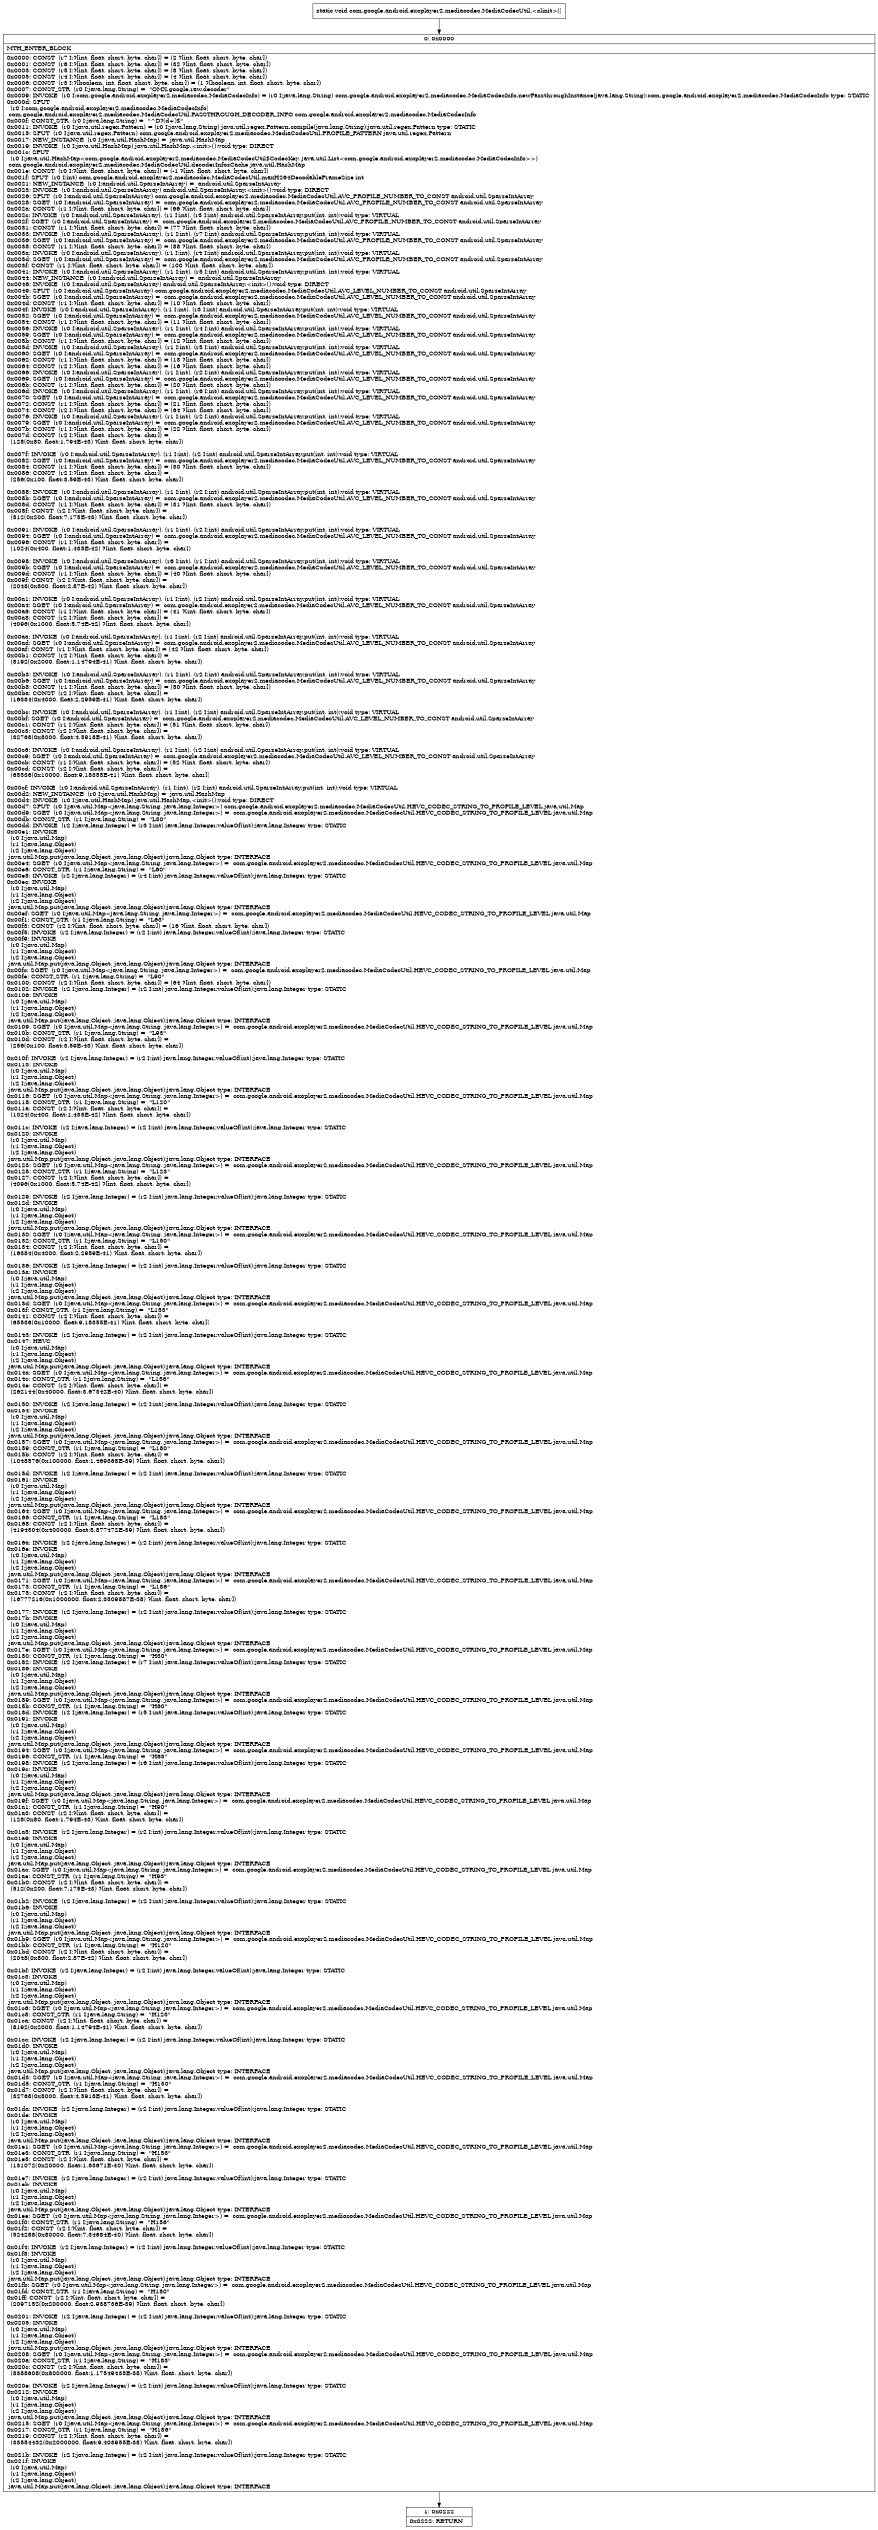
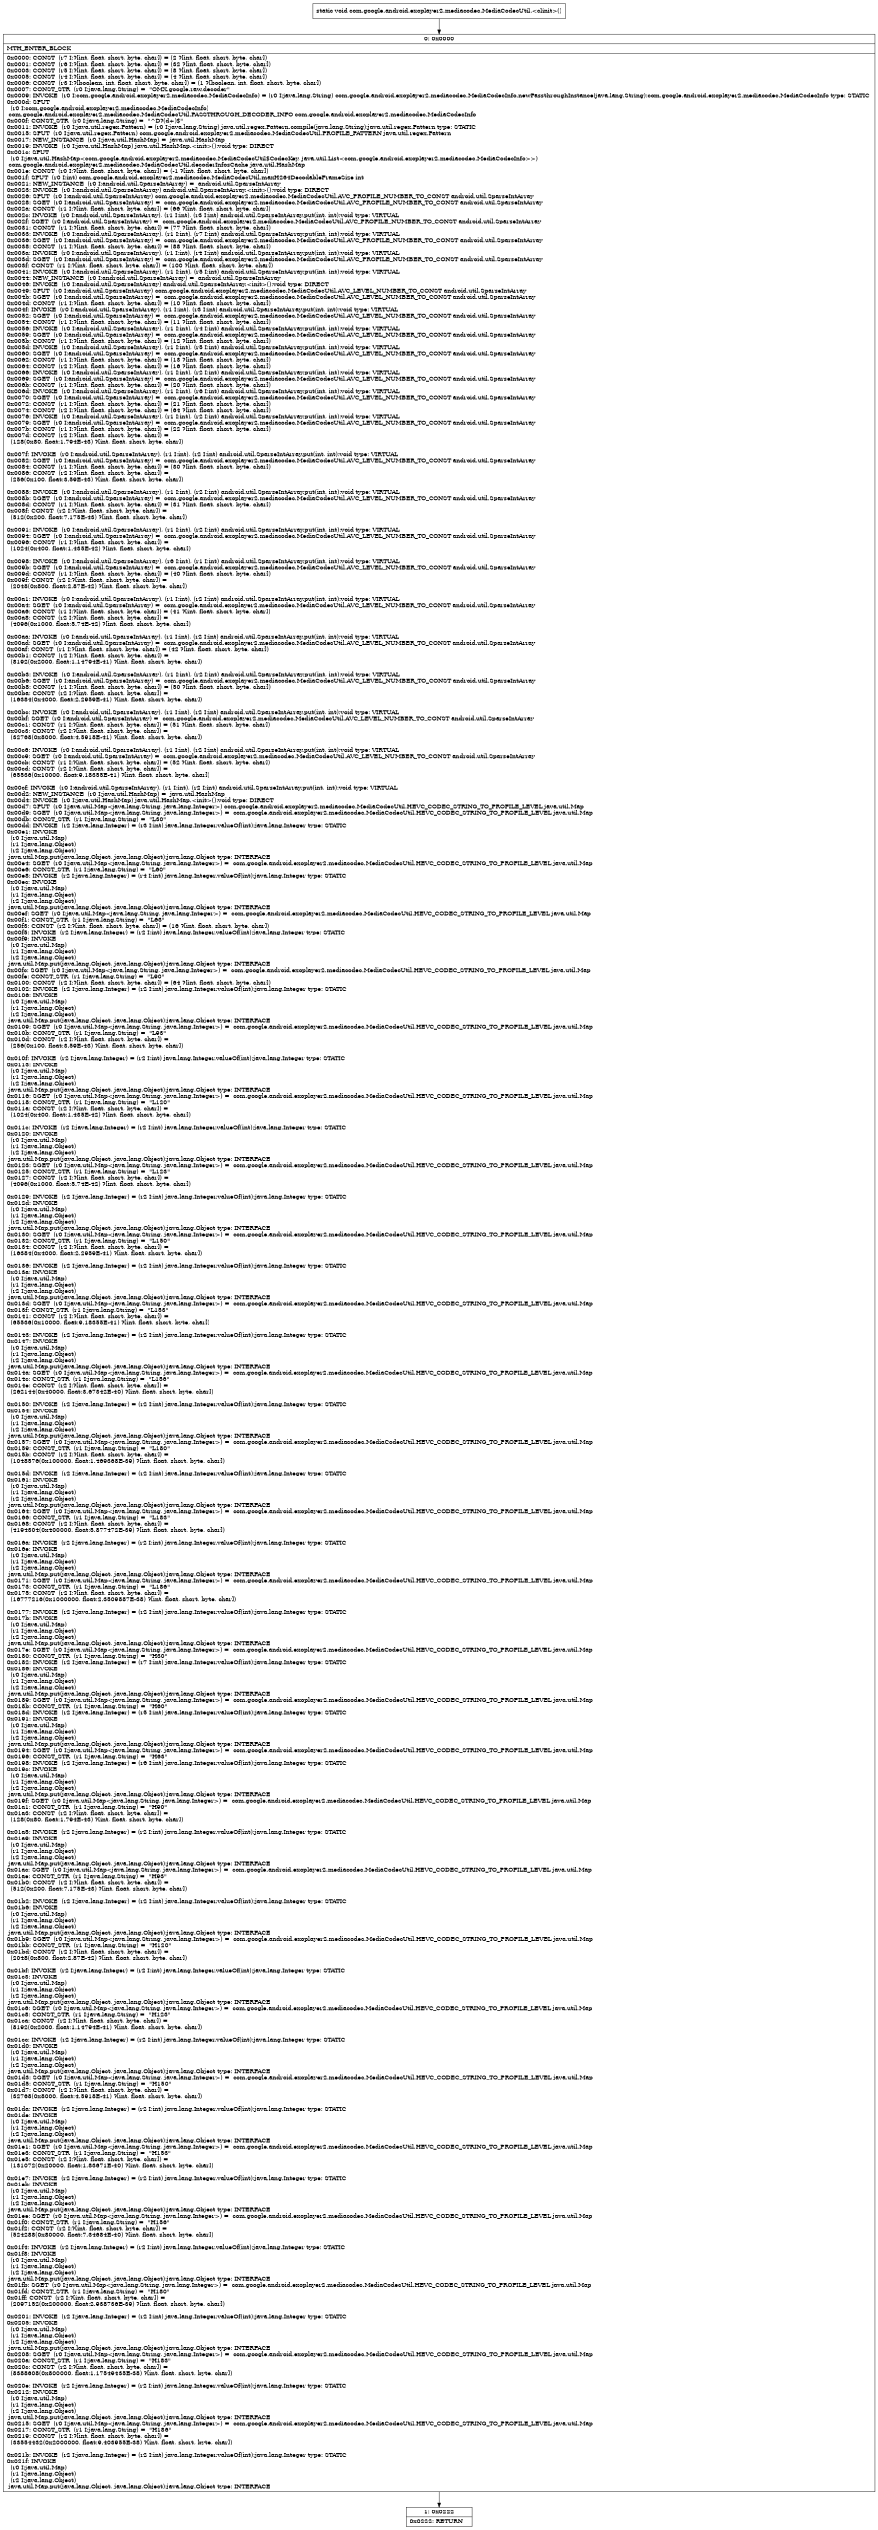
(31, 1342) -> (34, 1342)
